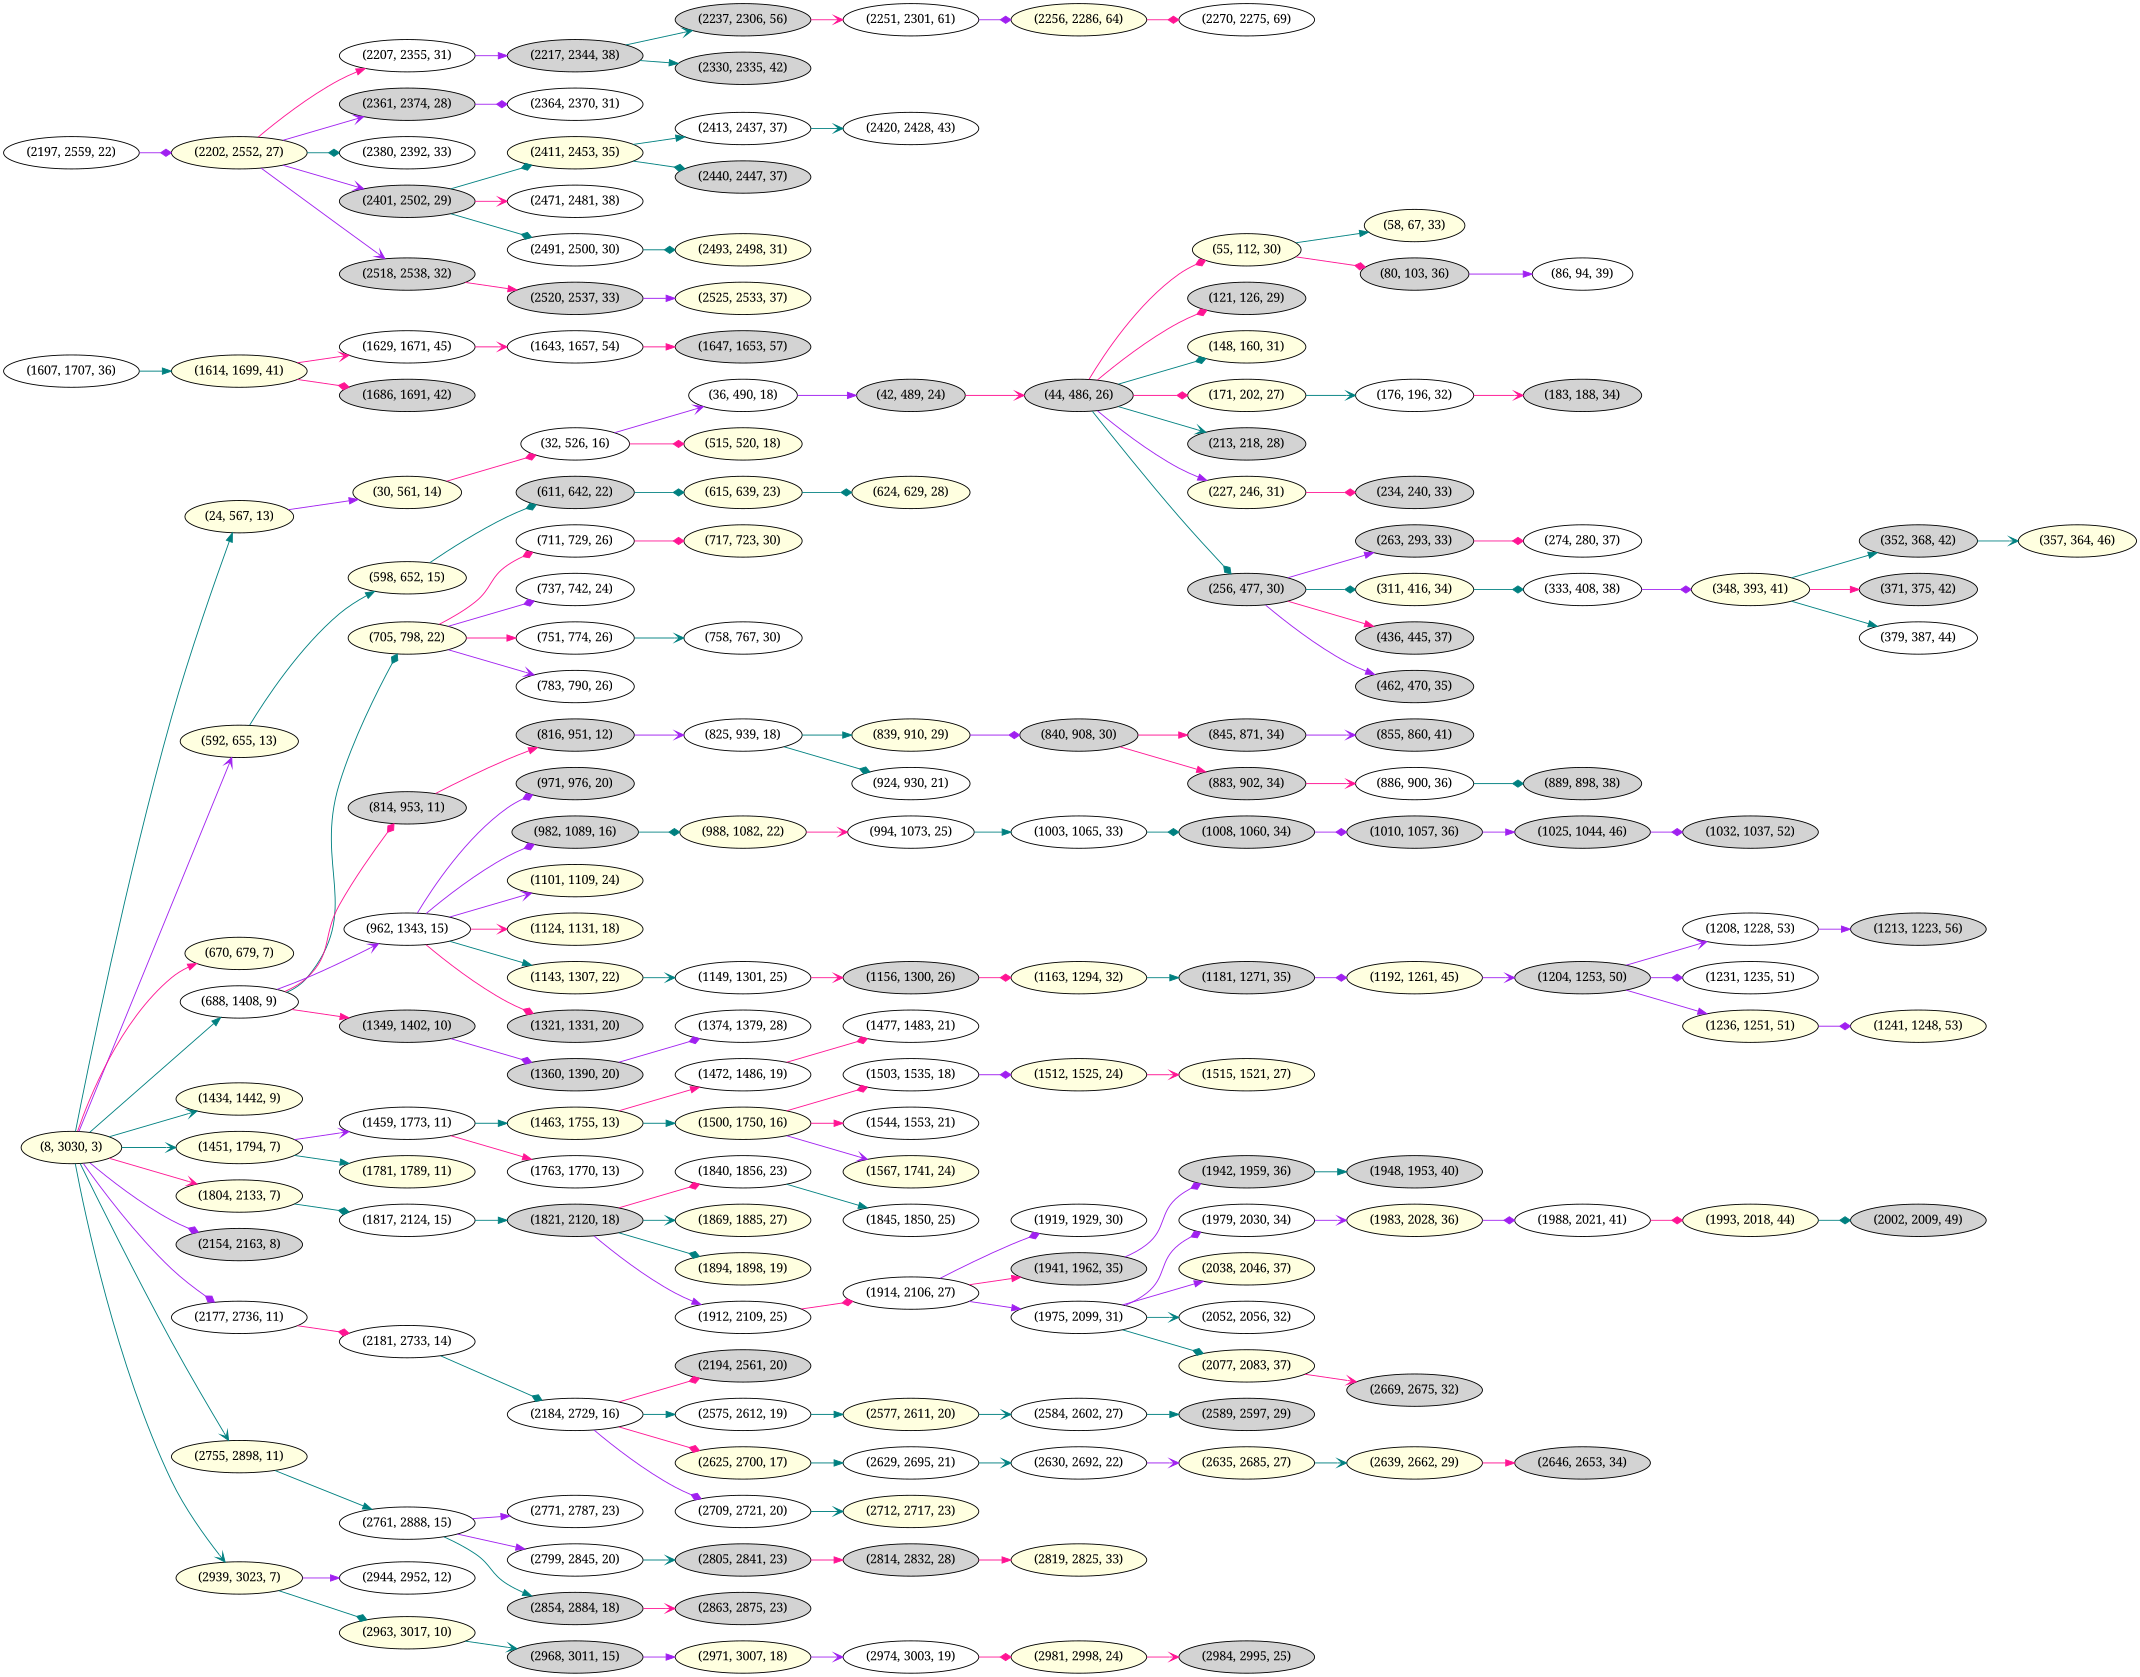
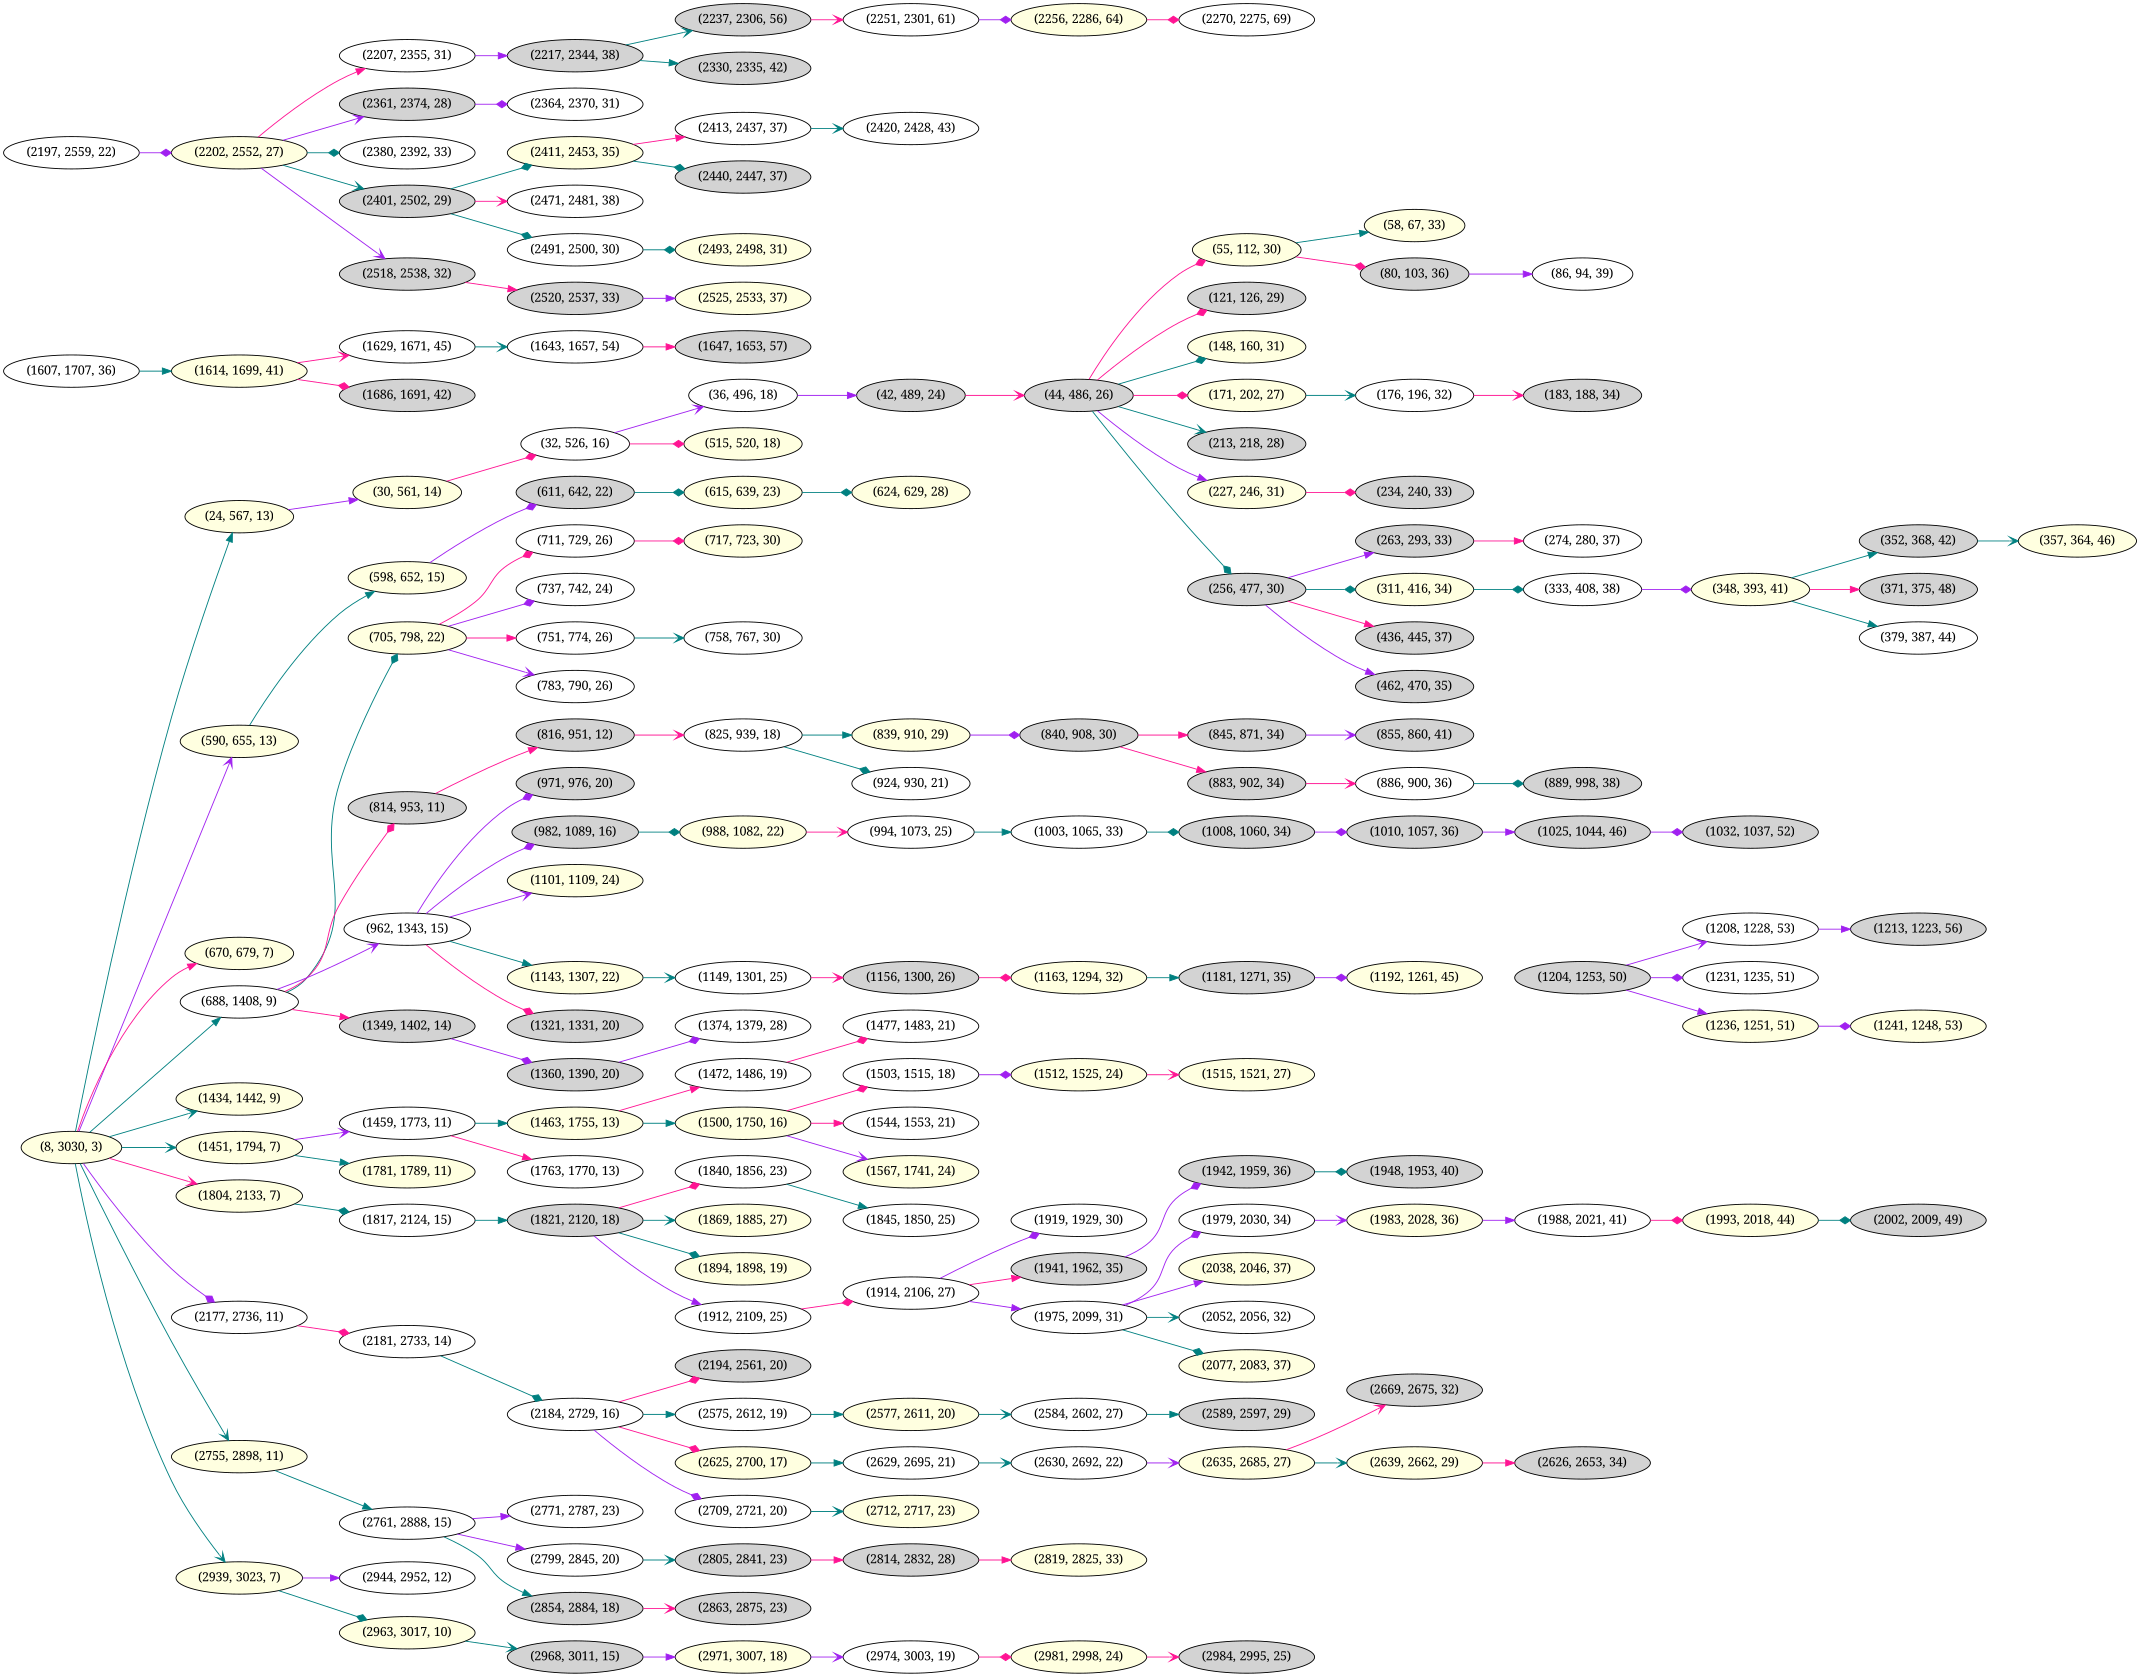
(654, 141) -> (654, 141)
(319, 176) -> (319, 176)
(487, 347) -> (487, 347)
(743, 395) -> (743, 395)
(477, 533) -> (477, 533)
(1494, 541) -> (1494, 541)
(1918, 589) -> (1918, 589)
(655, 735) -> (655, 735)
(239, 741) -> (239, 741)
(1583, 784) -> (1583, 784)
(575, 929) -> none
(1494, 978) -> none
(407, 1026) -> (407, 1026)
(911, 1075) -> (911, 1075)
(1326, 1172) -> (1326, 1172)
(1494, 1220) -> (1494, 1220)
(239, 1245) -> none
(1326, 1377) -> (1332, 1431)
(1583, 1463) -> (1583, 1463)
